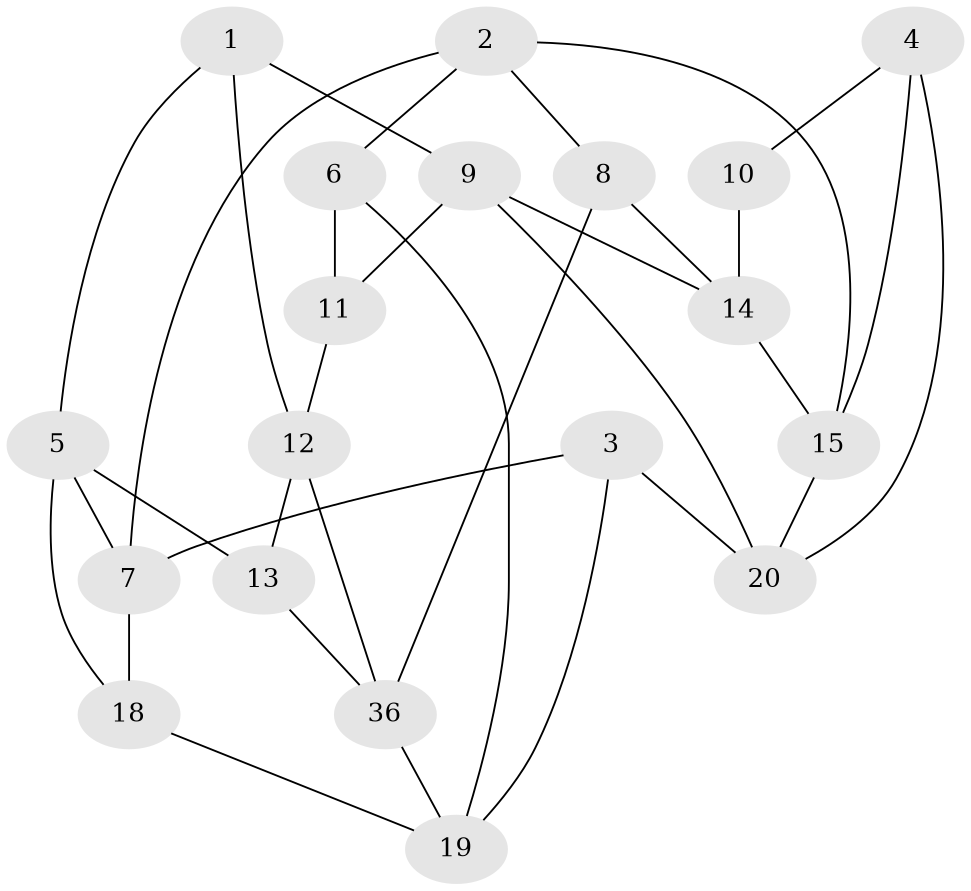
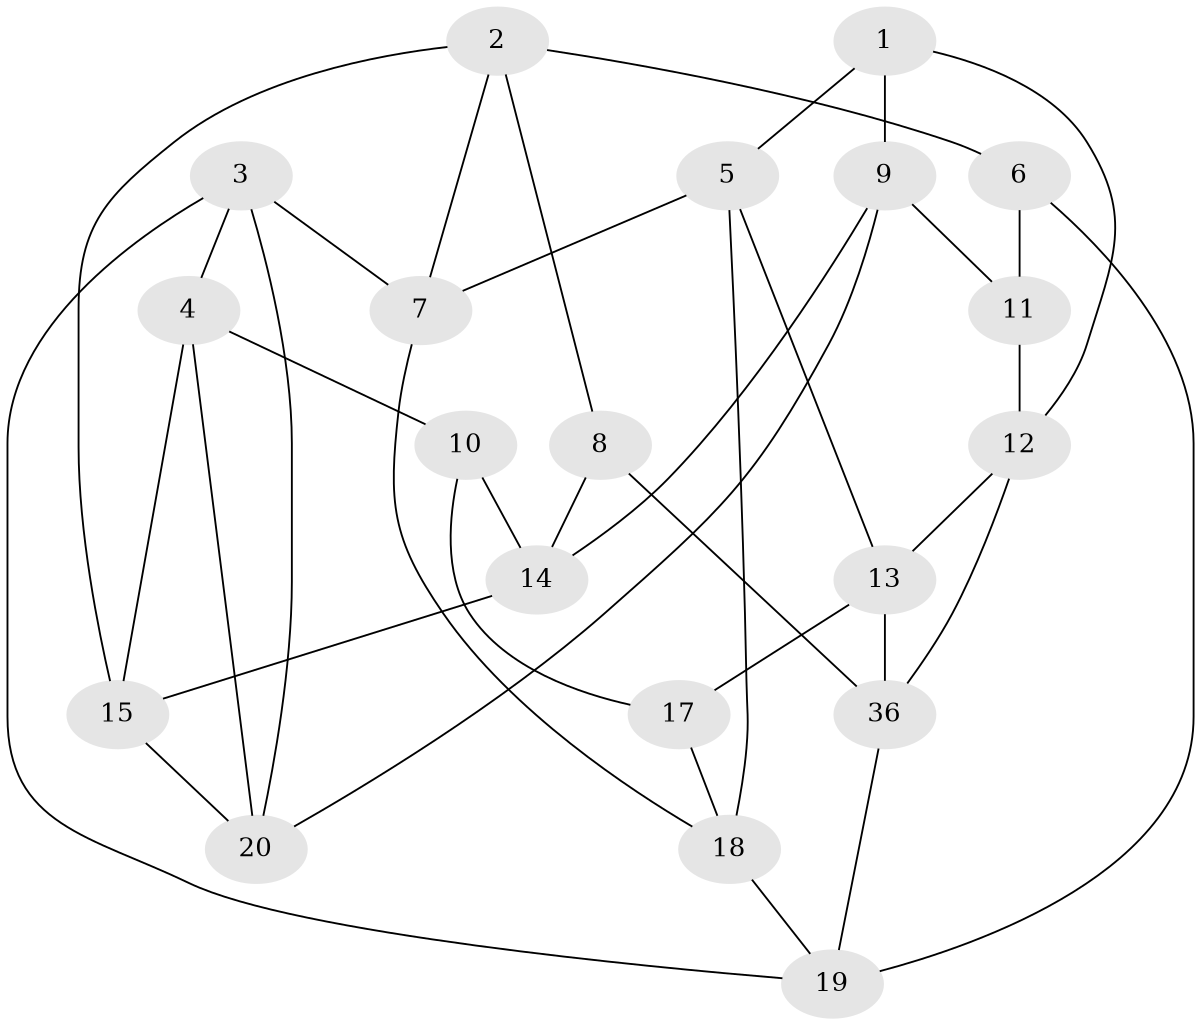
none -> (215, 243)
none -> (679, 715)
